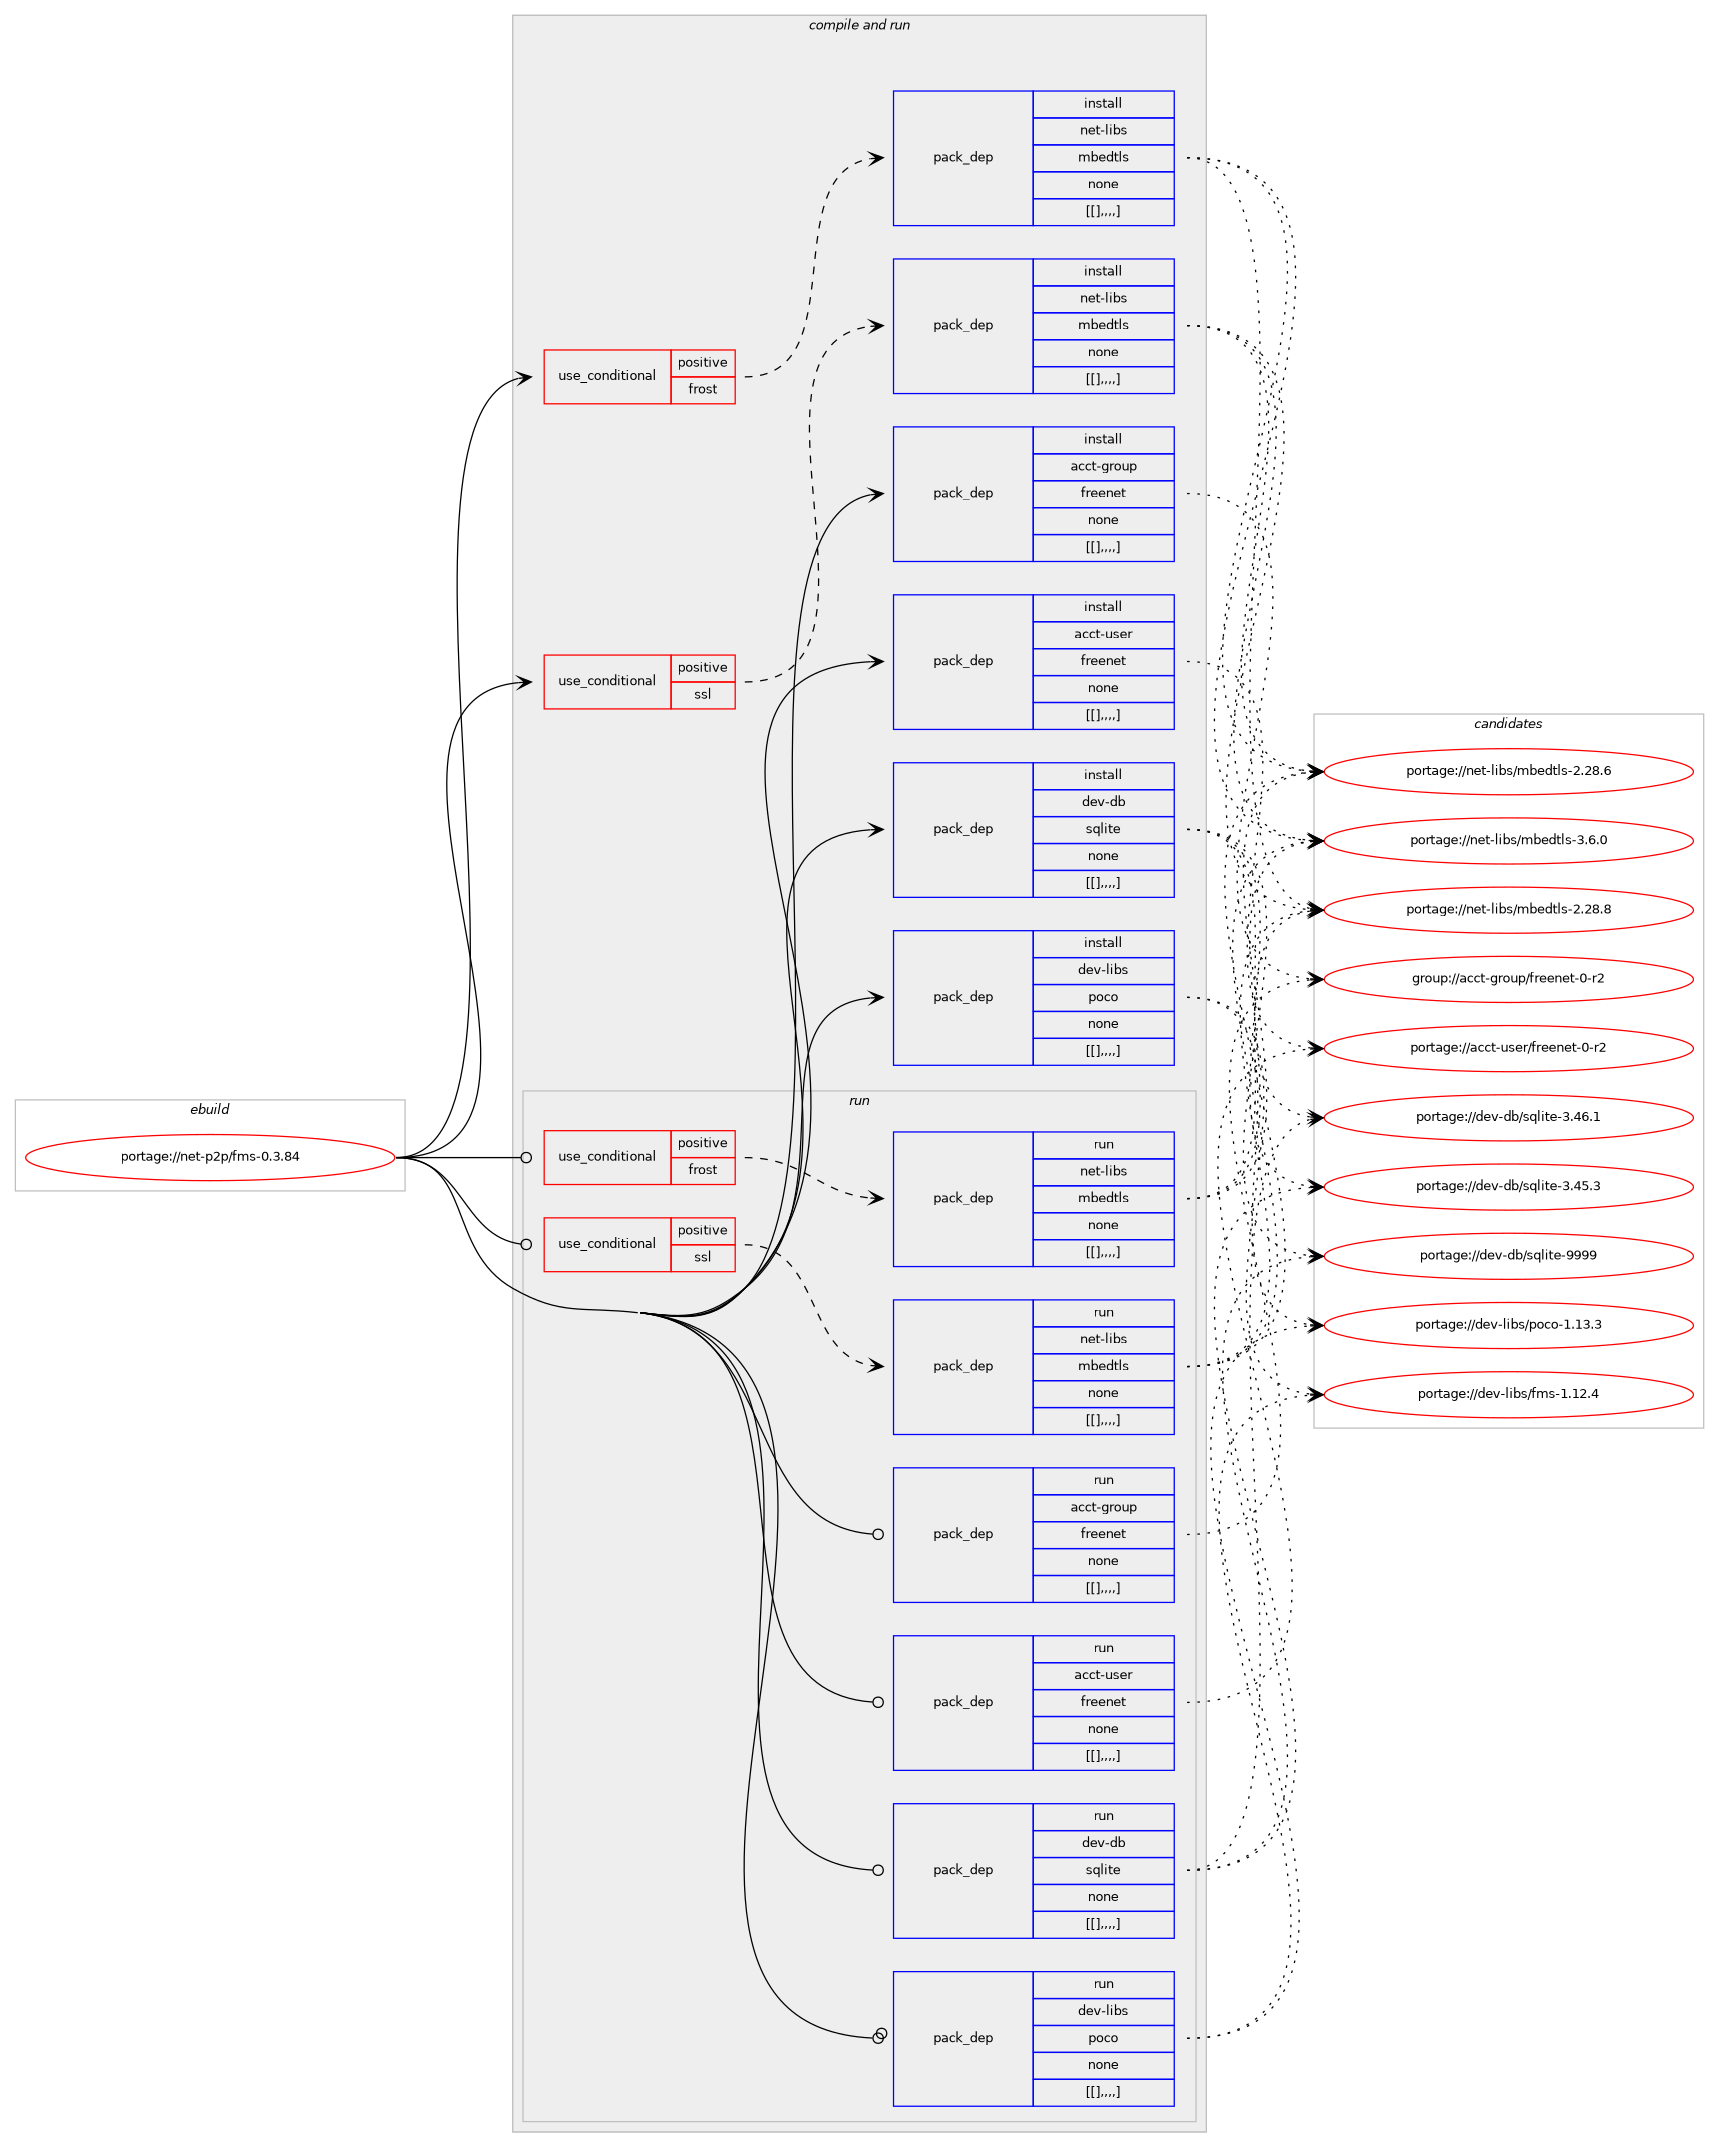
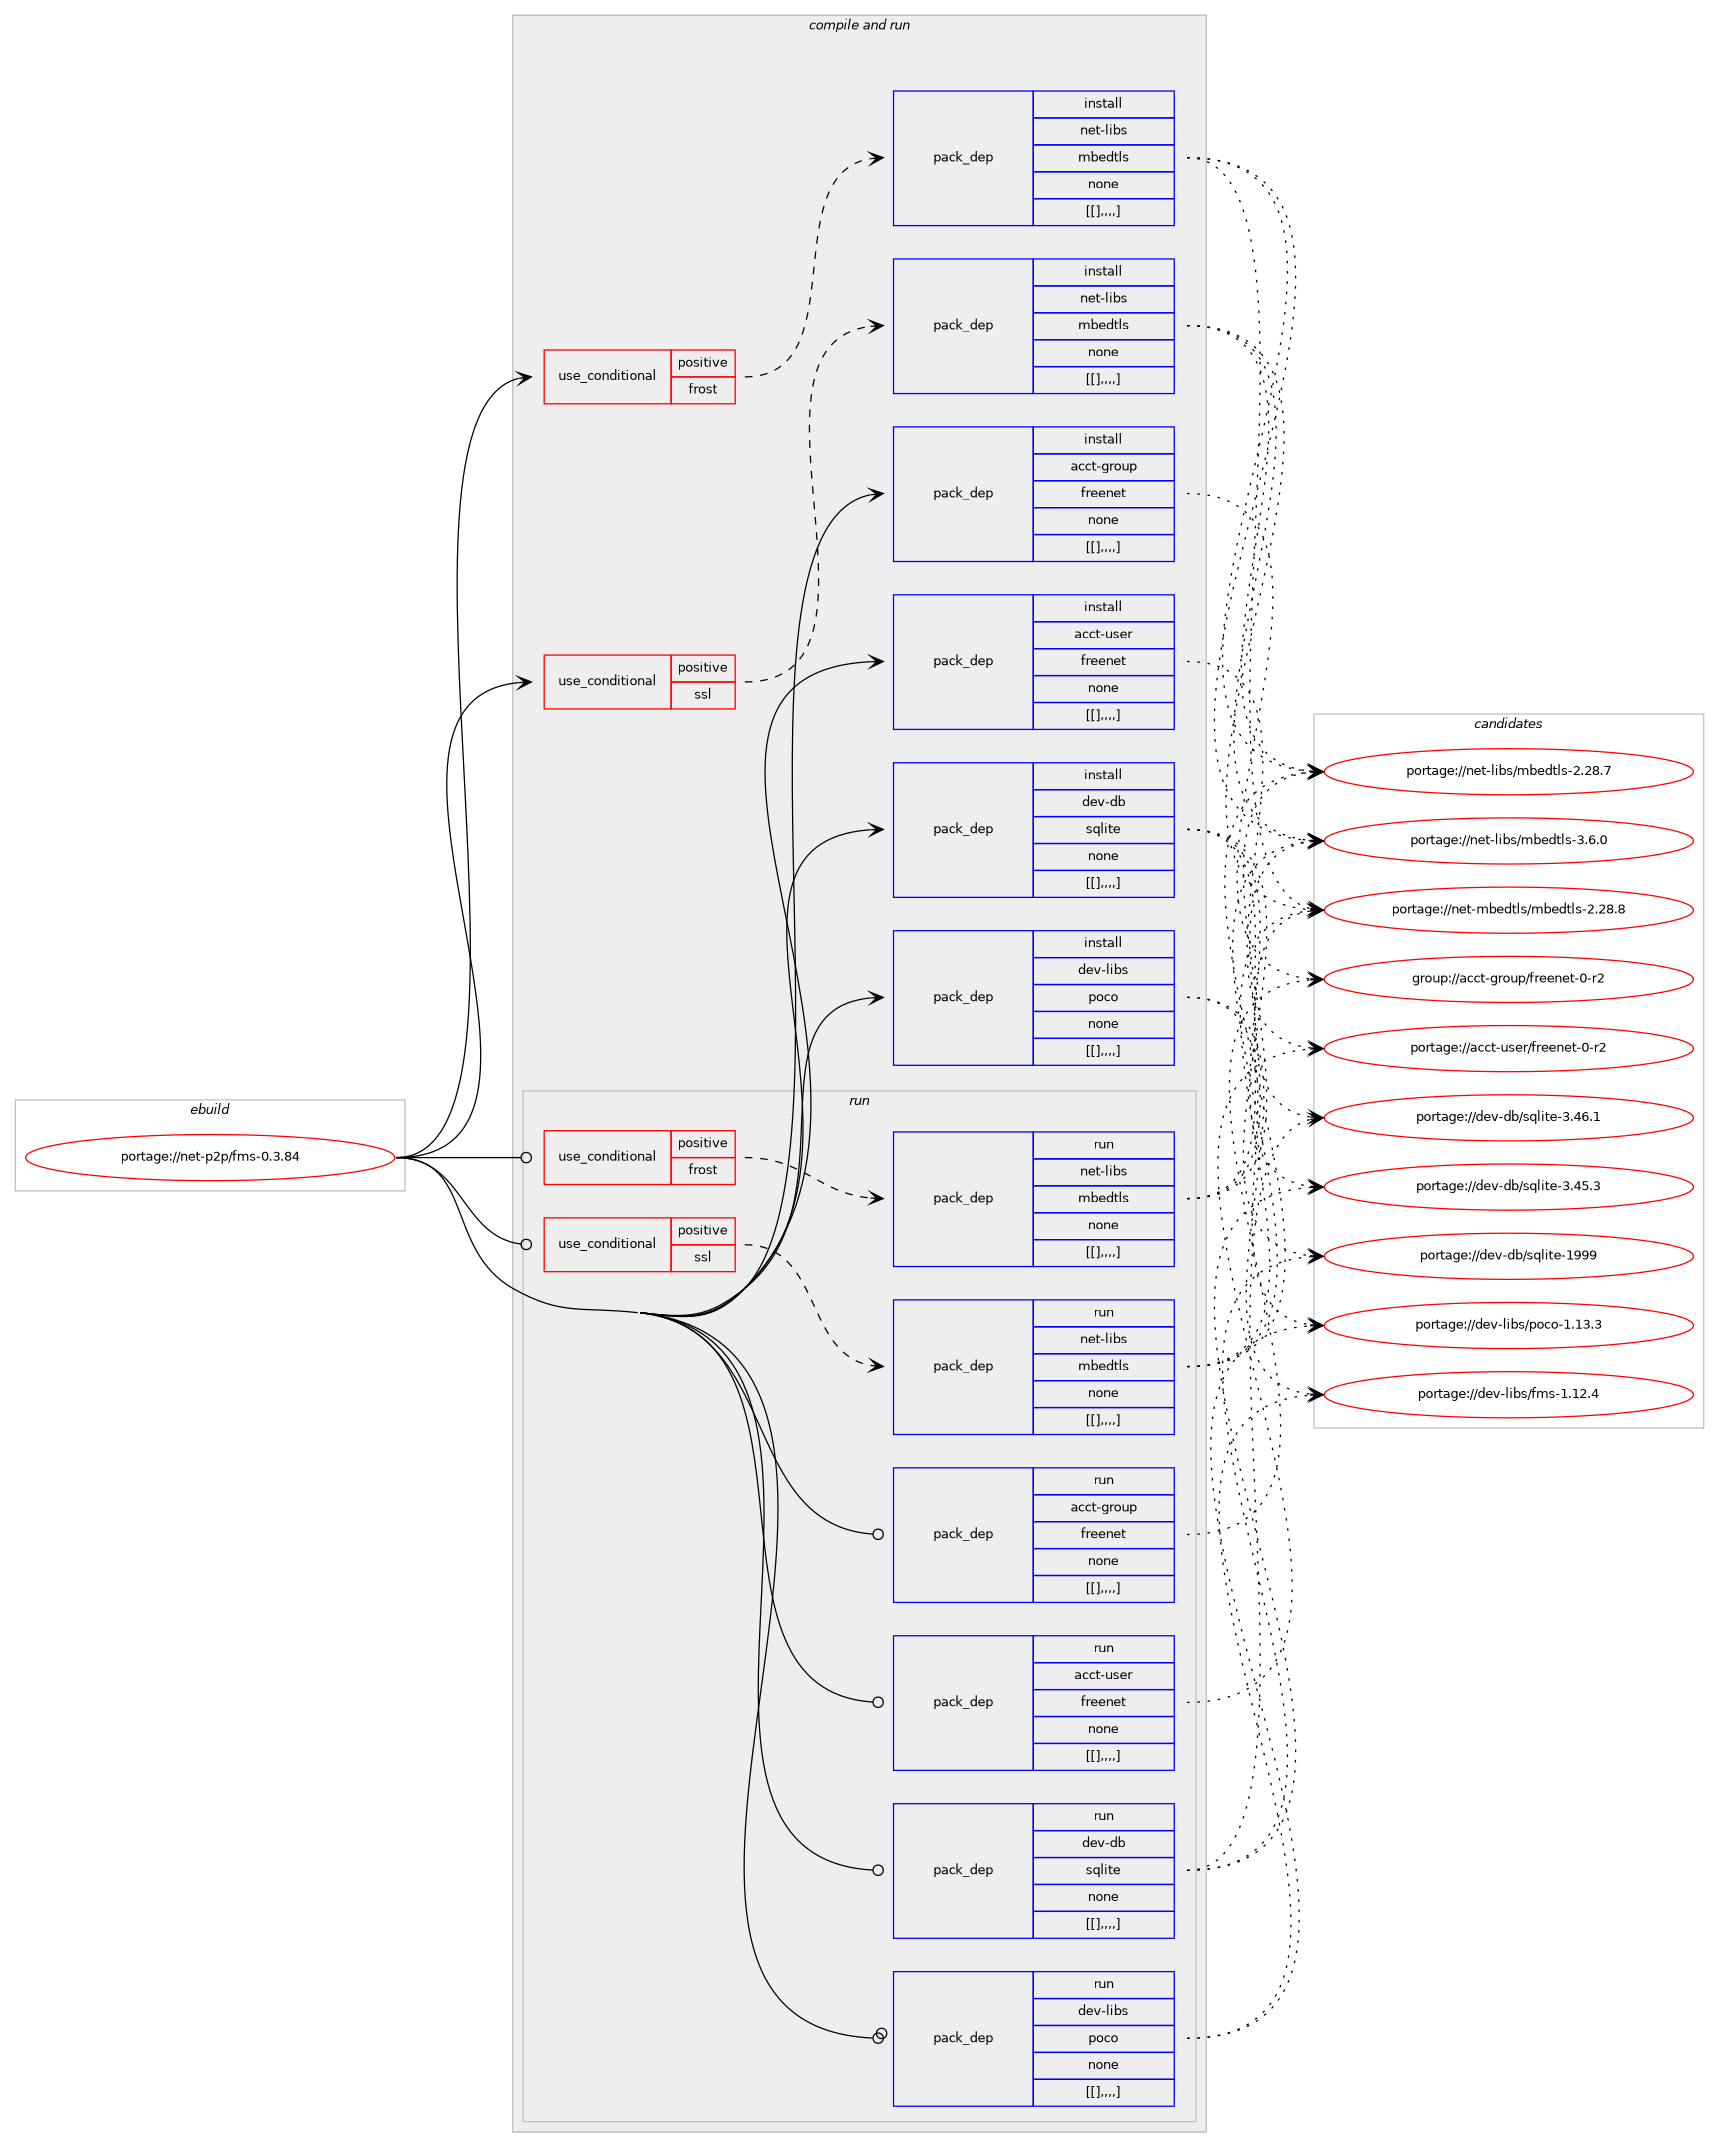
(1509, 772) -> (1509, 772)
(1509, 910) -> (1509, 910)
(1509, 1256) -> (1509, 1256)
